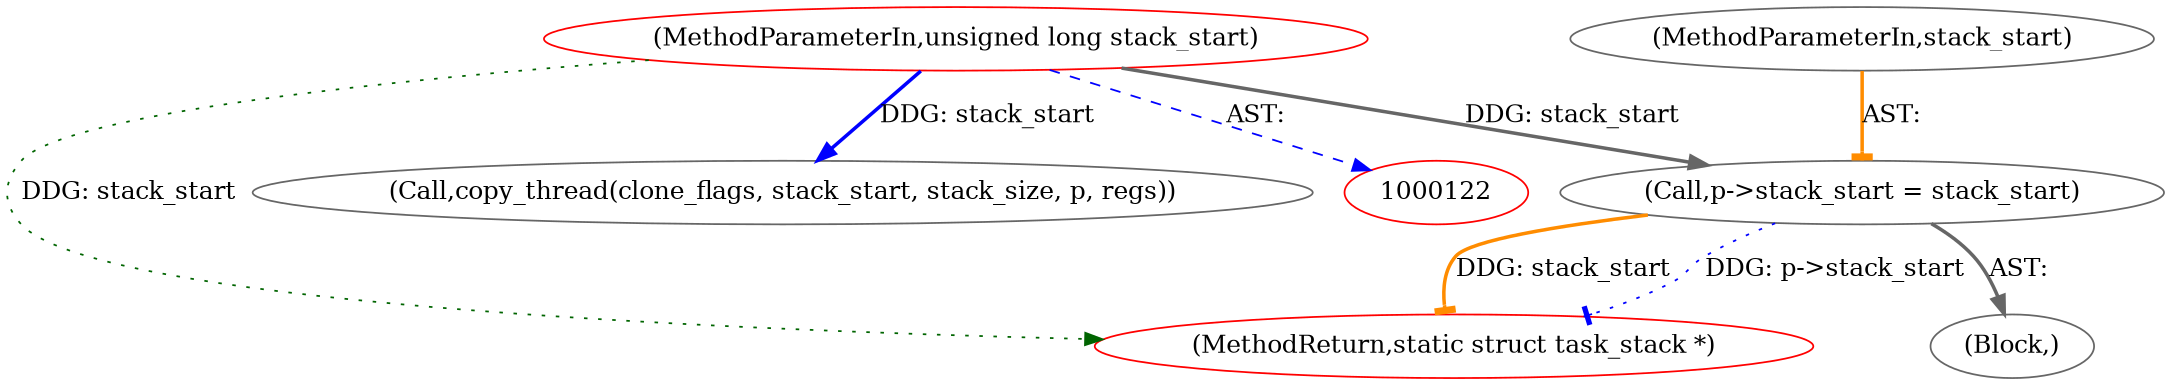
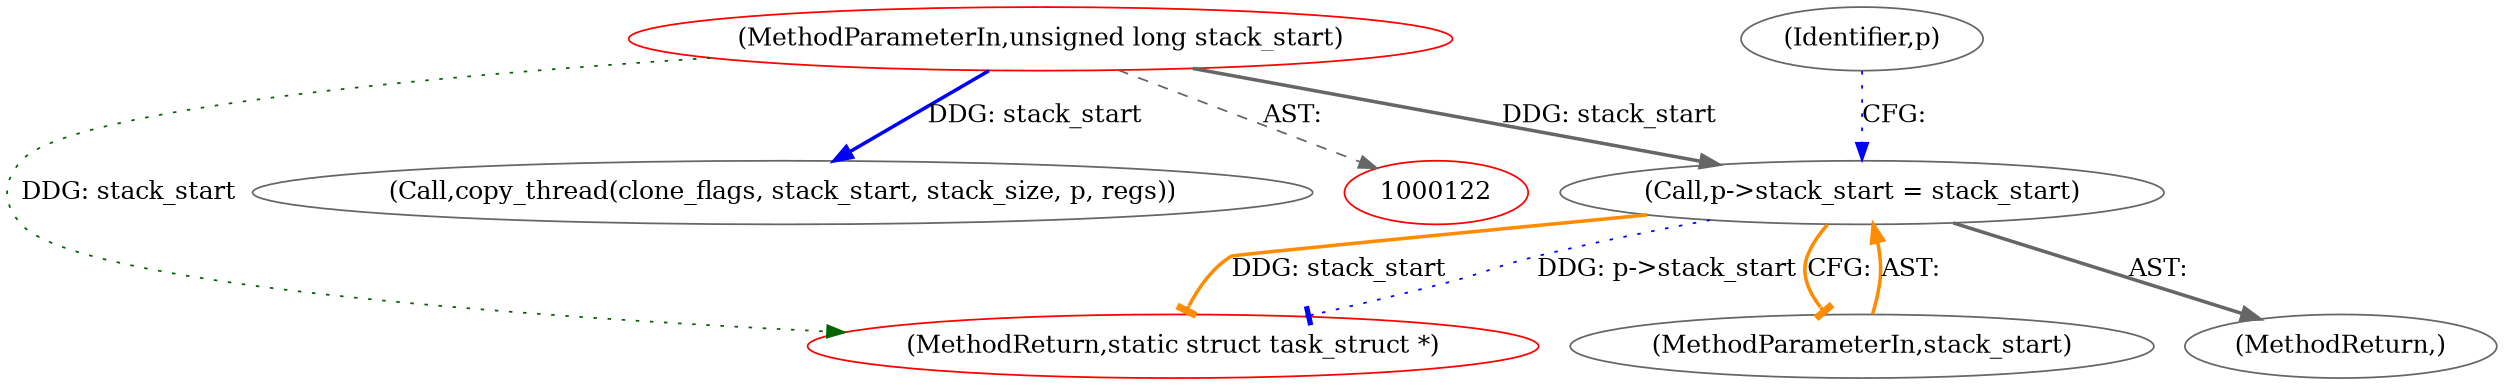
none -> (1862, 39)
(1862, 111) -> (1880, 278)
(1201, 117) -> (1239, 116)
none -> (1805, 265)
(1454, 346) -> (1173, 346)
(2012, 346) -> (2341, 346)
